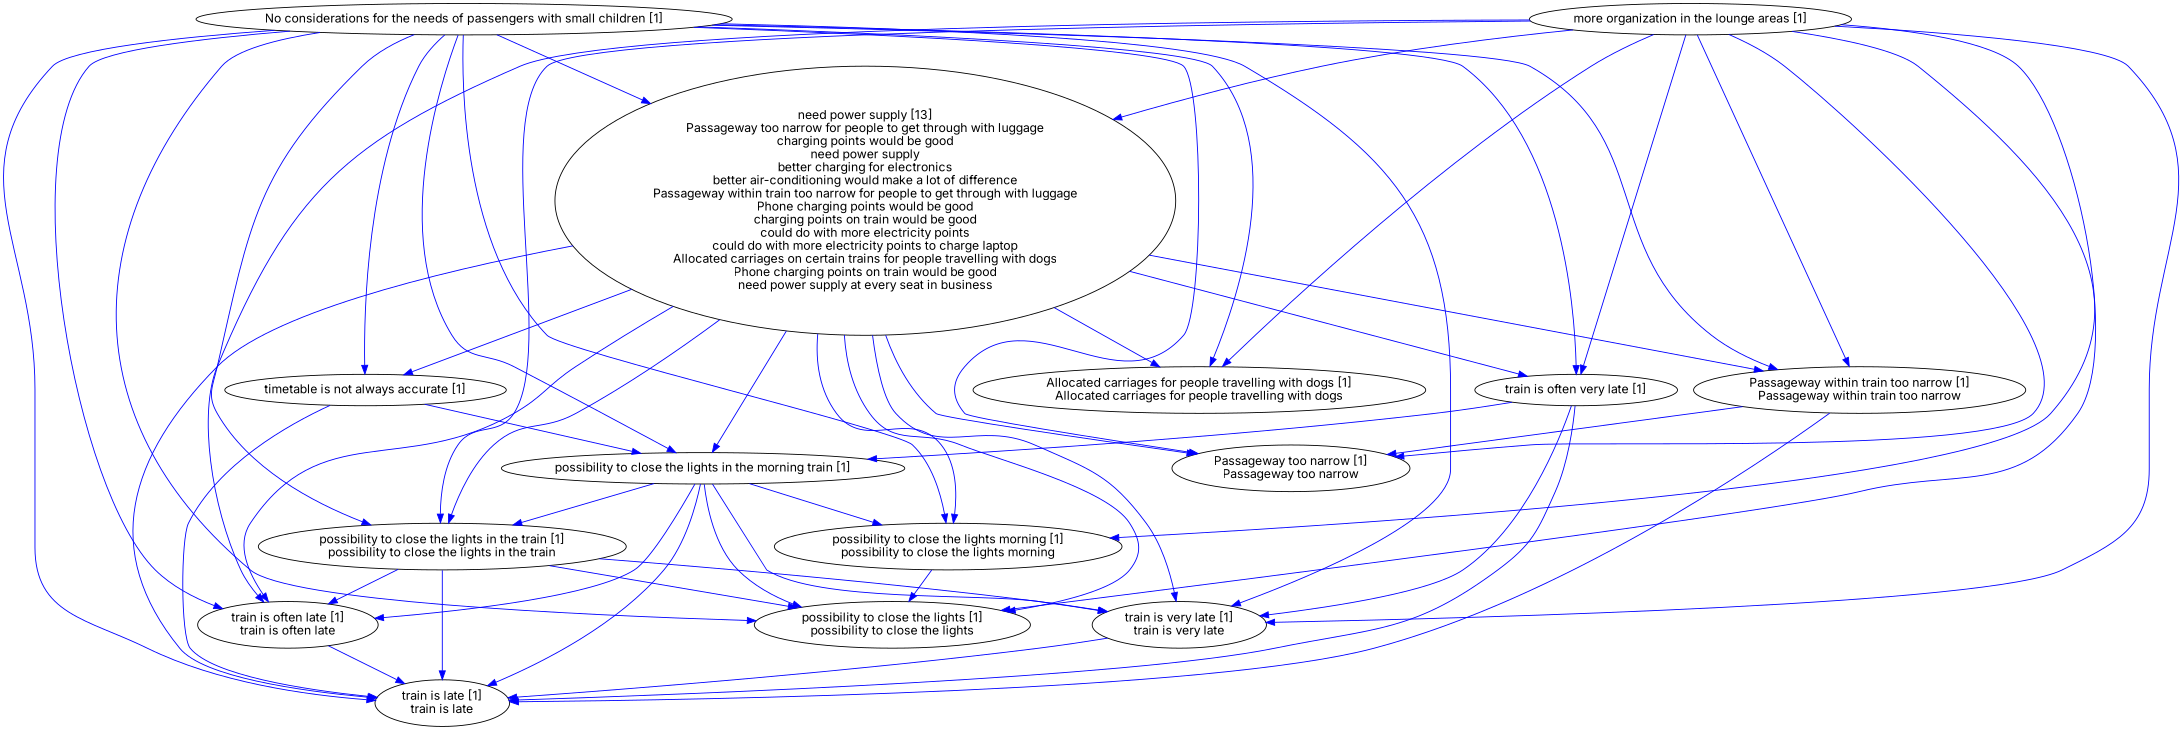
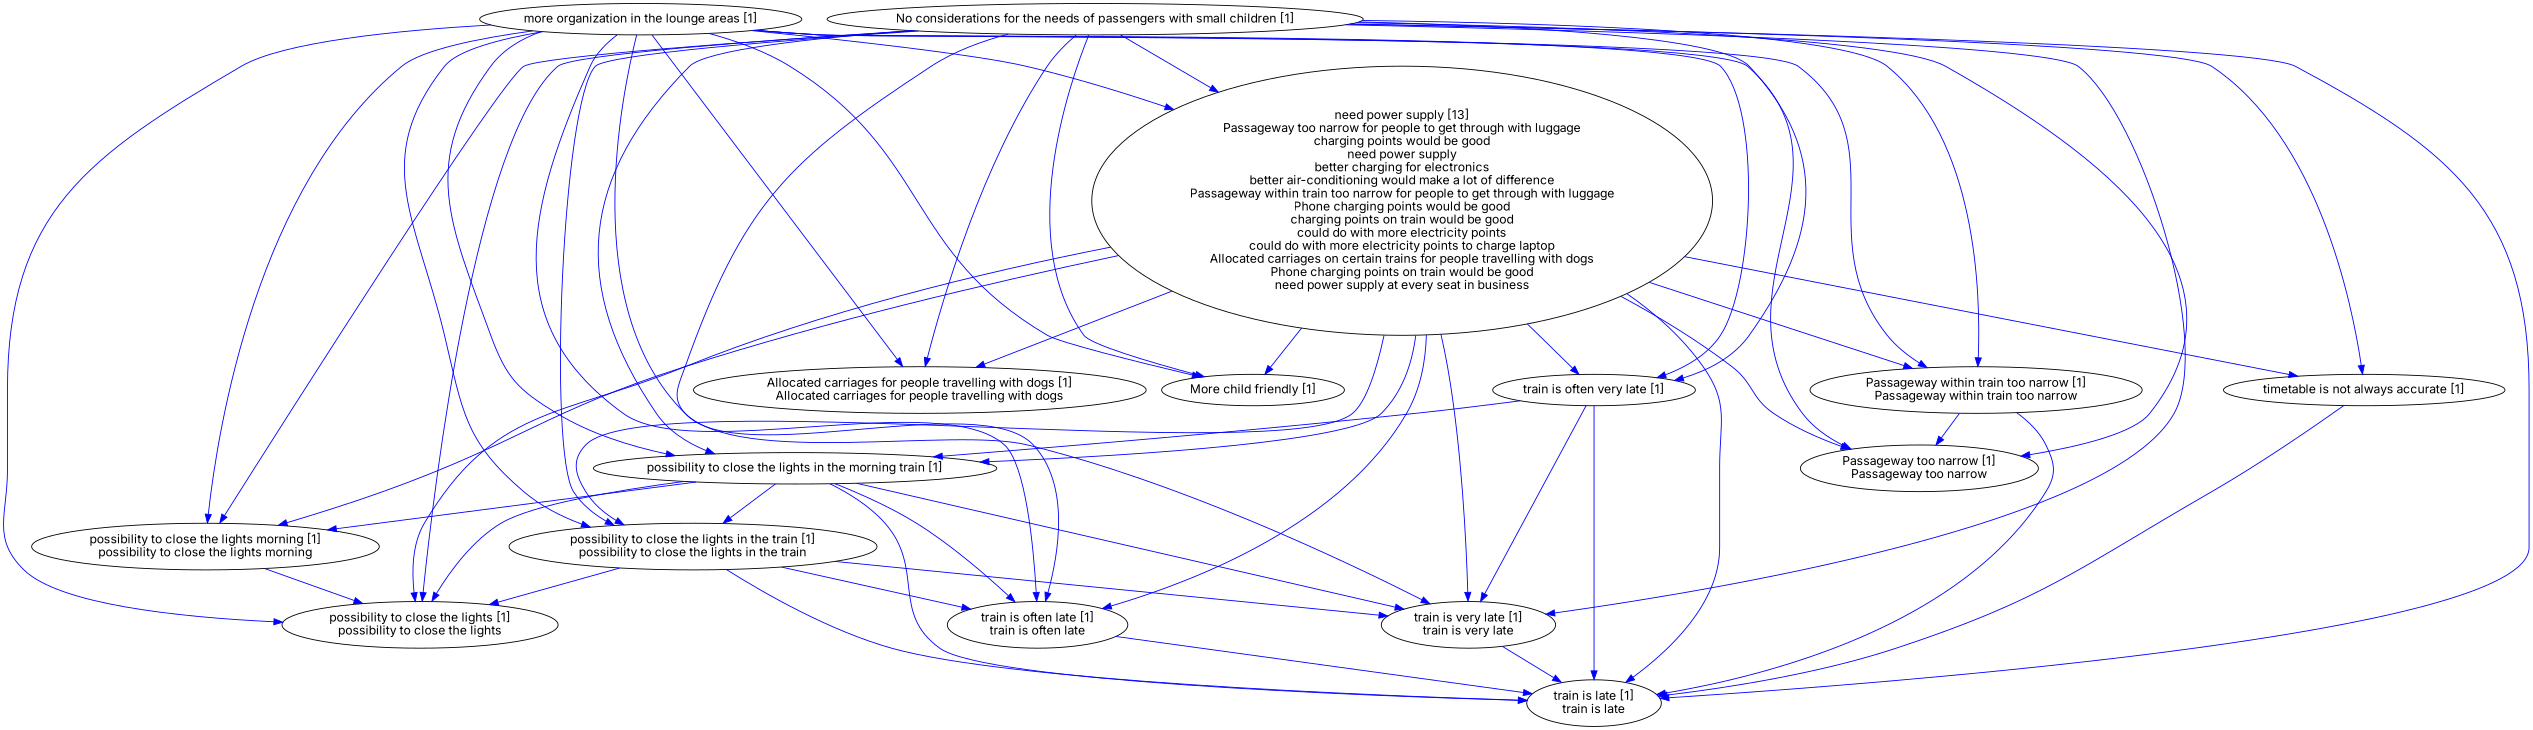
none -> (1253, 390)
(513, 424) -> (465, 263)
